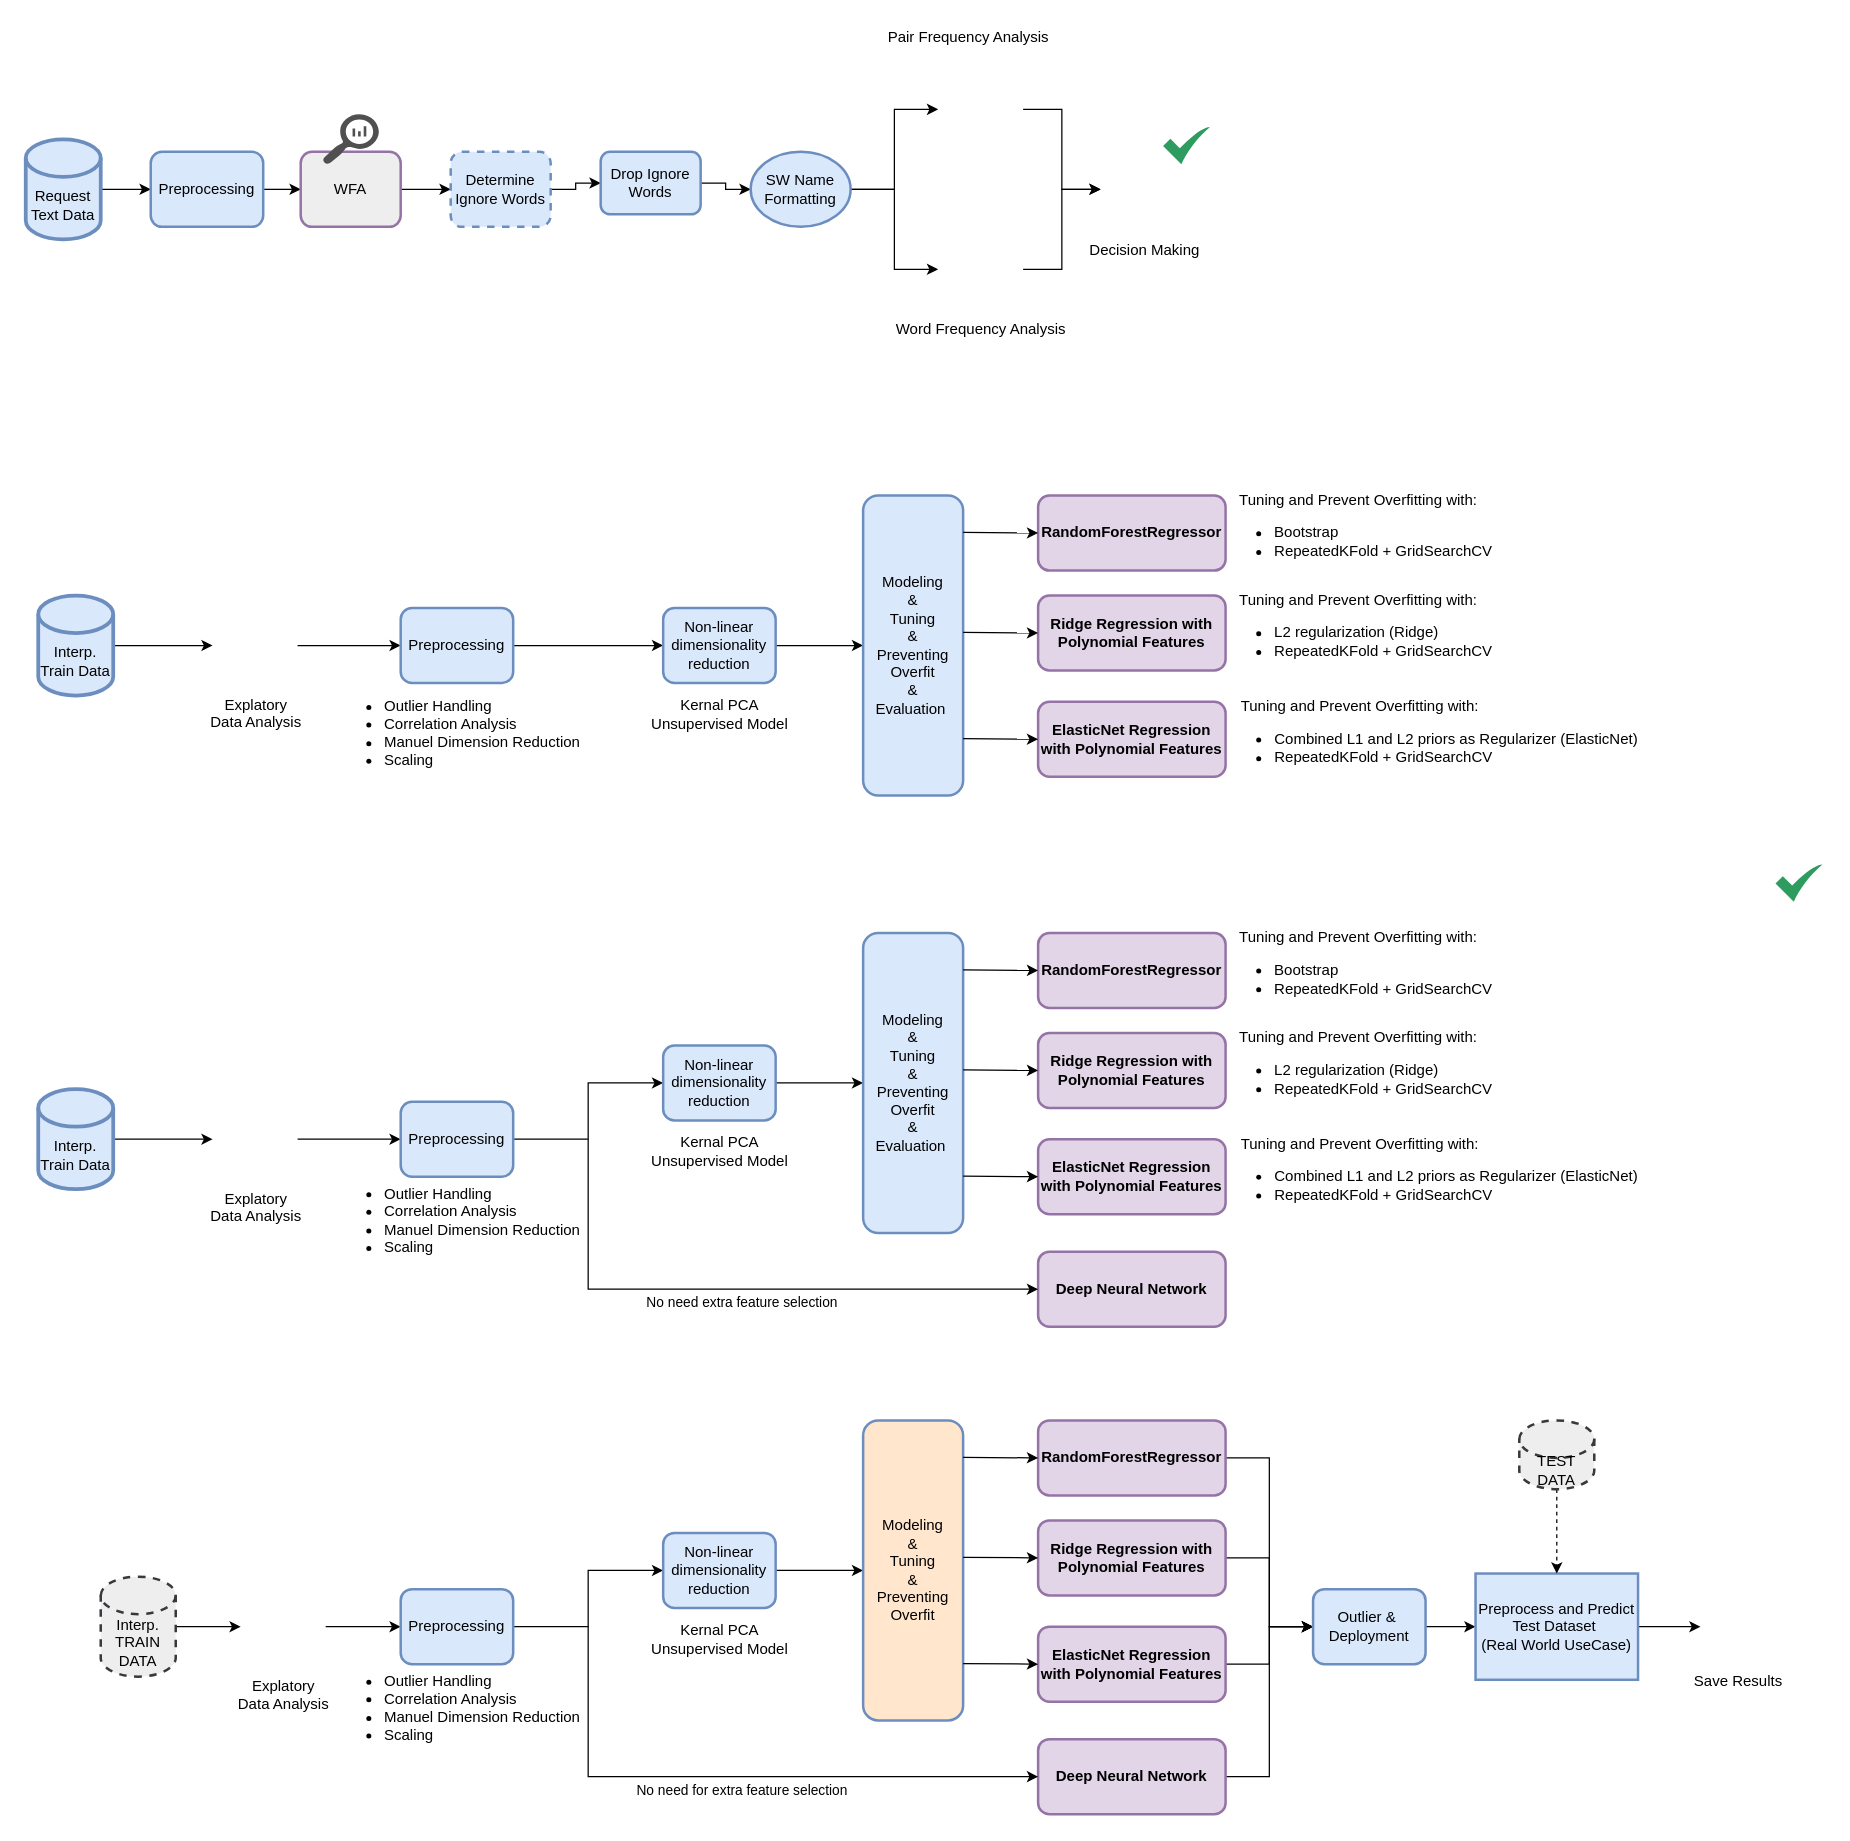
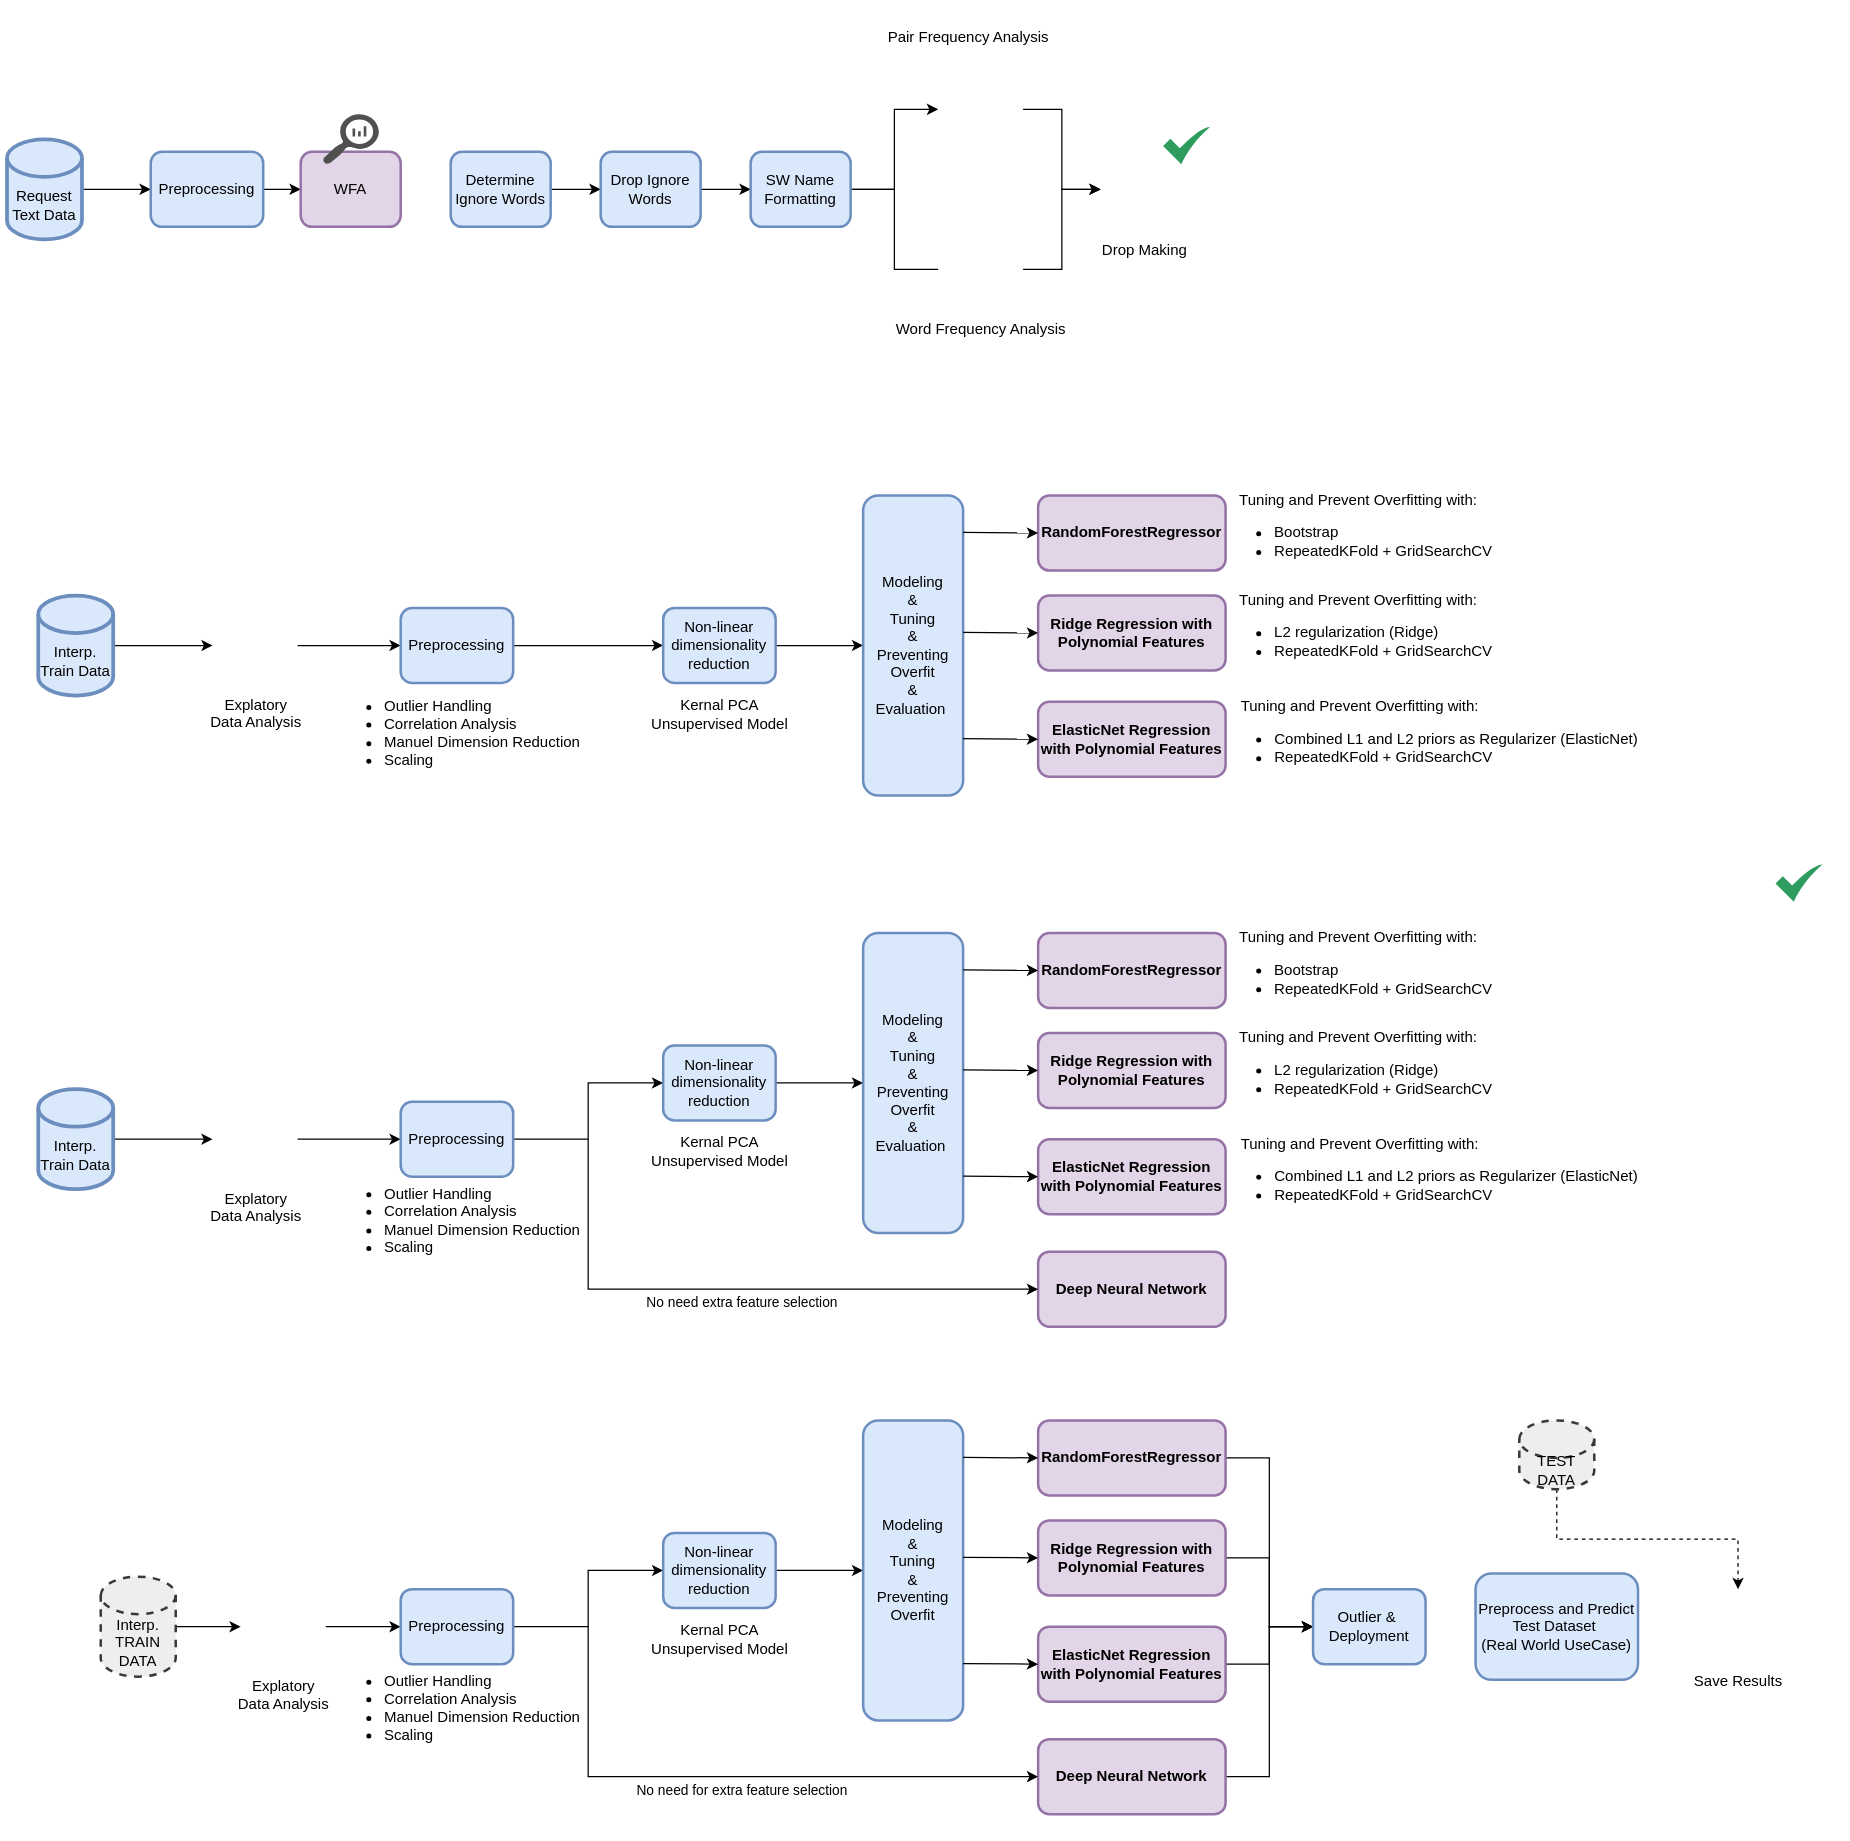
(651, 183) -> (651, 189)
(63, 189) -> (44, 189)
(351, 189) -> (351, 189)
(422, 189) -> none
(501, 189) -> (501, 189)
(801, 189) -> (801, 189)
(1145, 251) -> (1145, 251)
(928, 269) -> (931, 269)
(1557, 1551) -> (1667, 1539)
(913, 1571) -> (913, 1571)
(1447, 1627) -> none
(1557, 1627) -> (1557, 1627)
(1665, 1627) -> none
